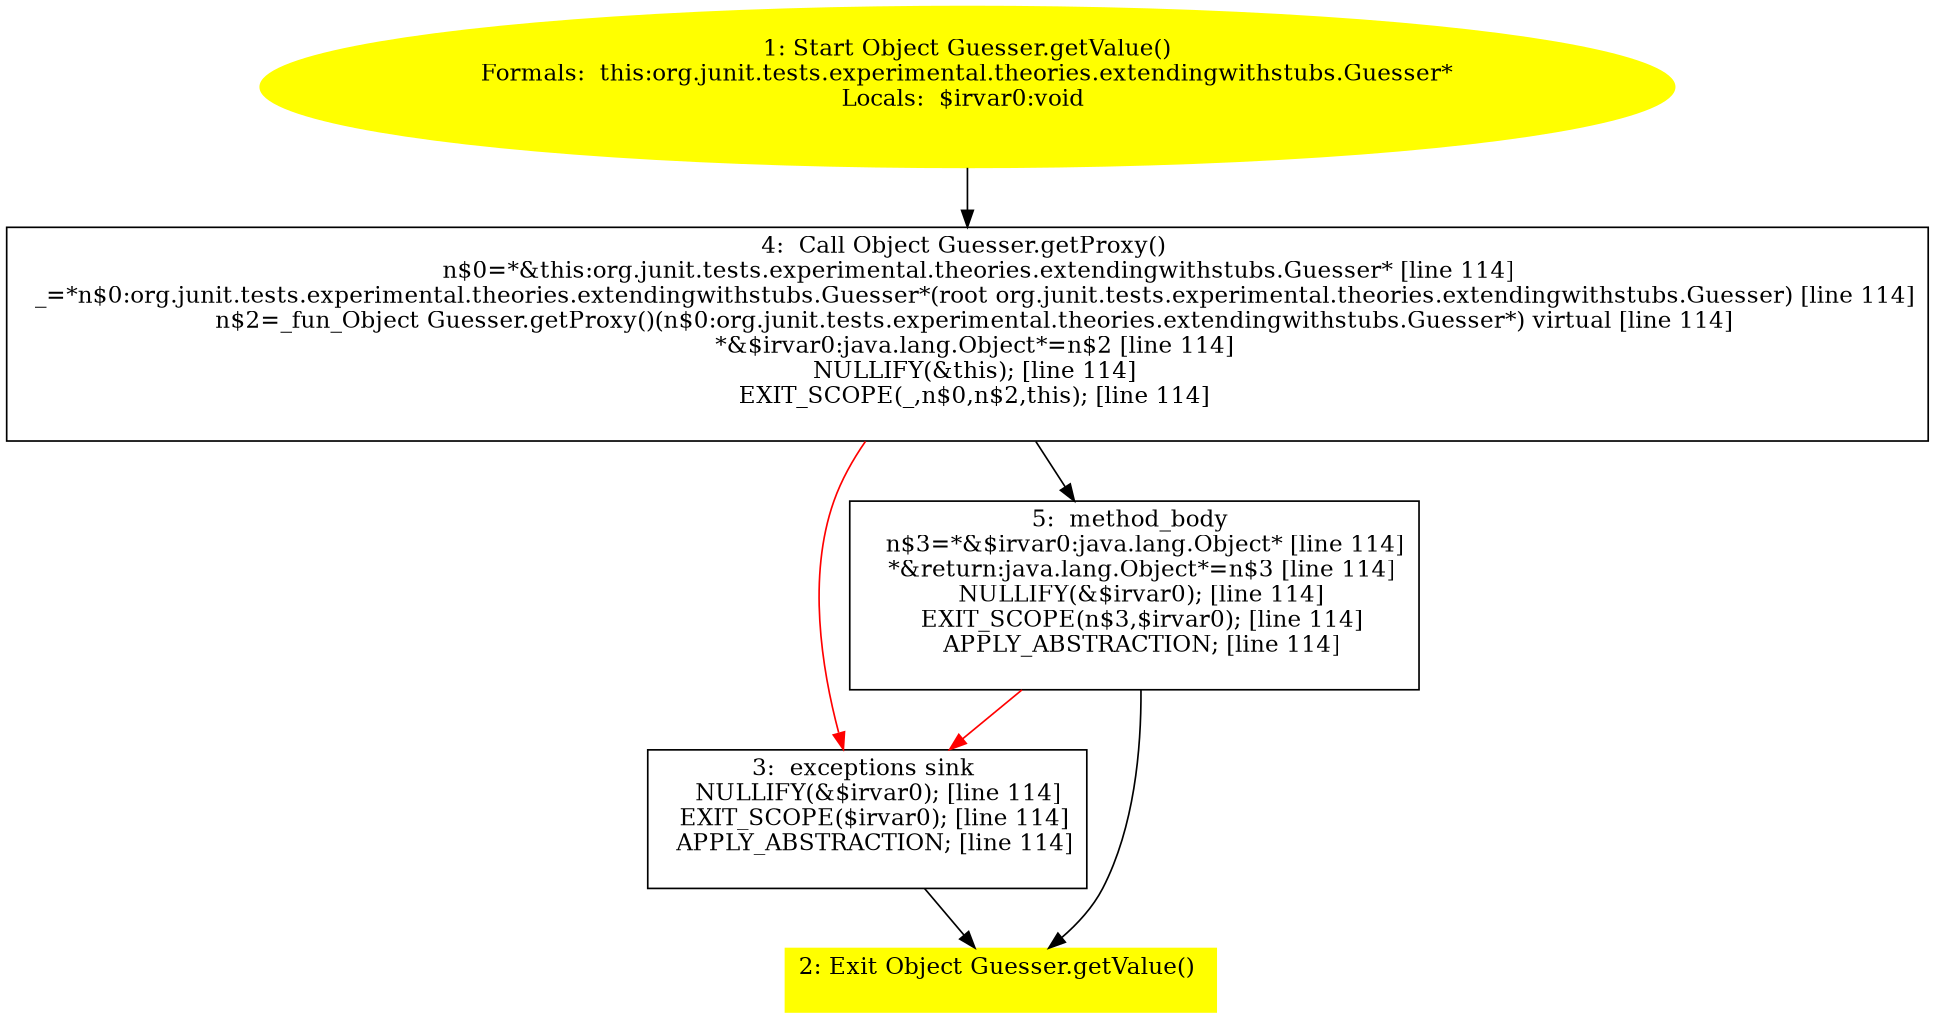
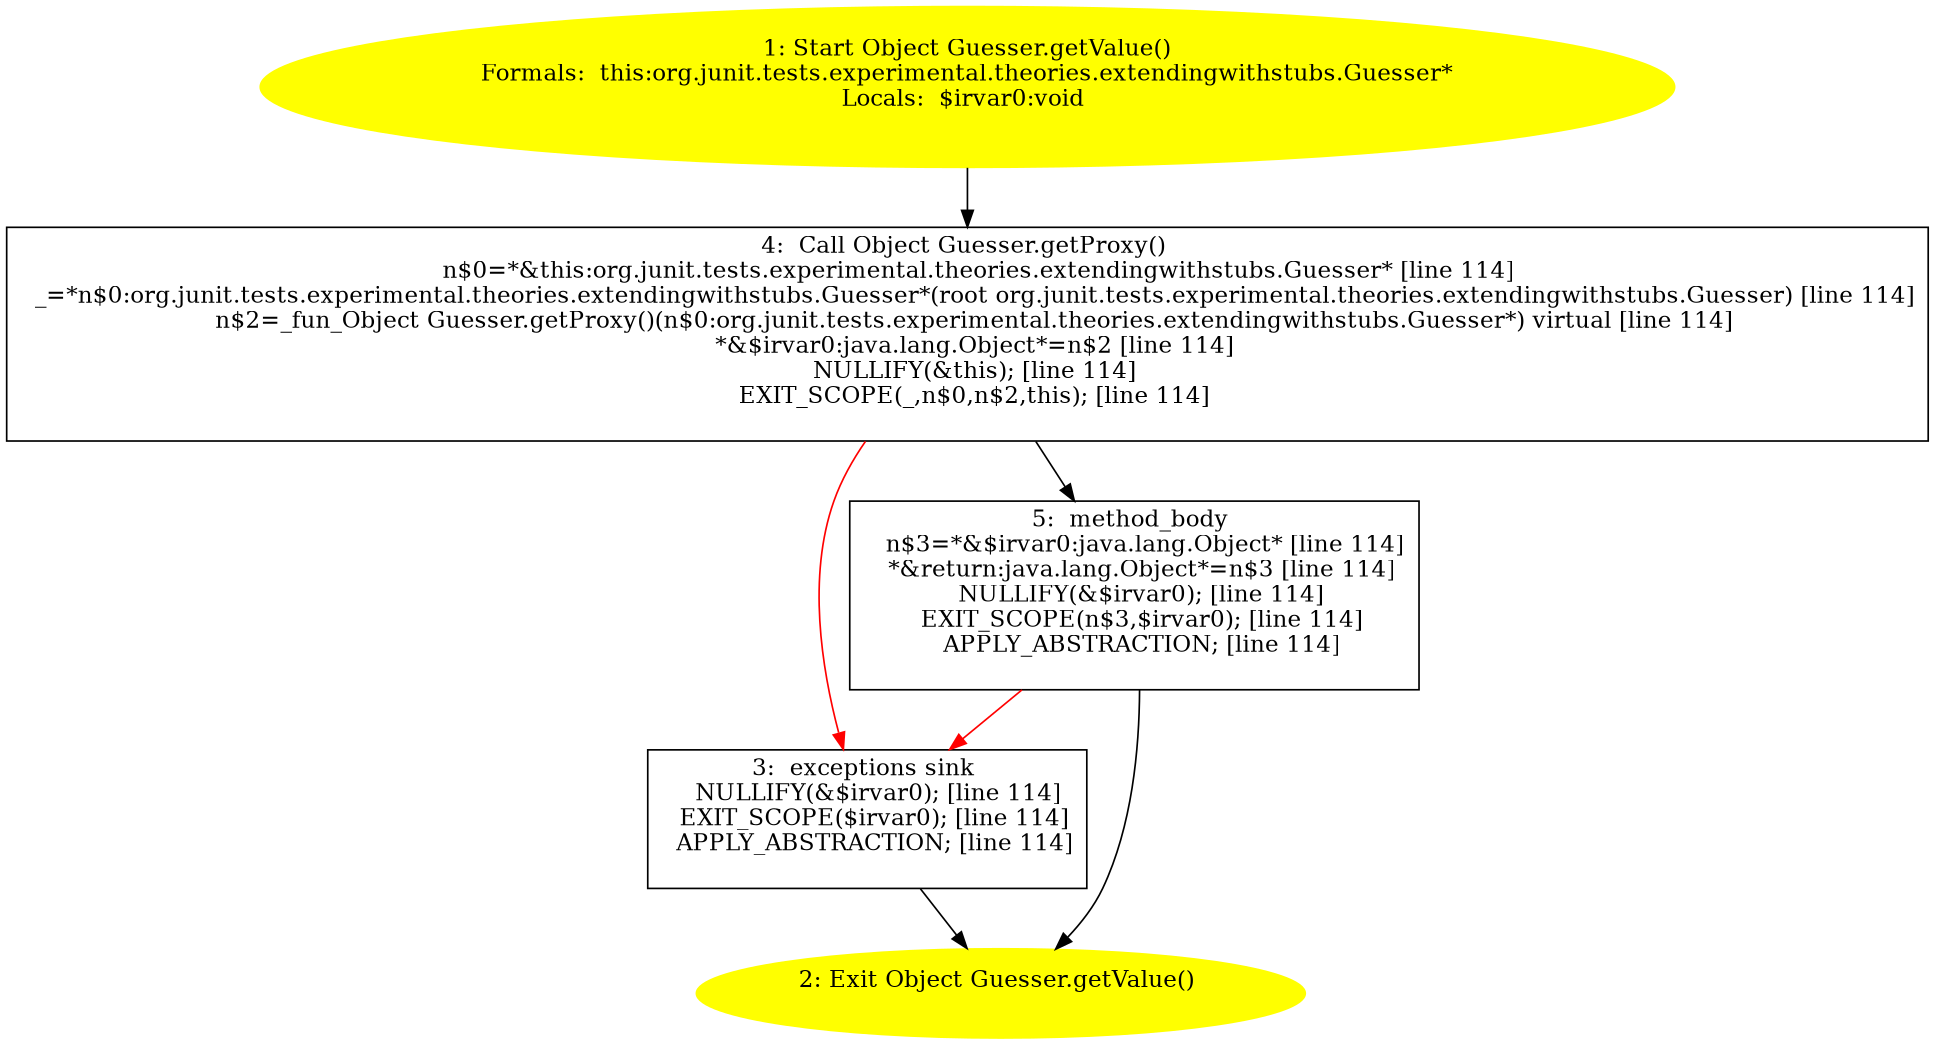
(1001, 980) -> (1001, 993)
